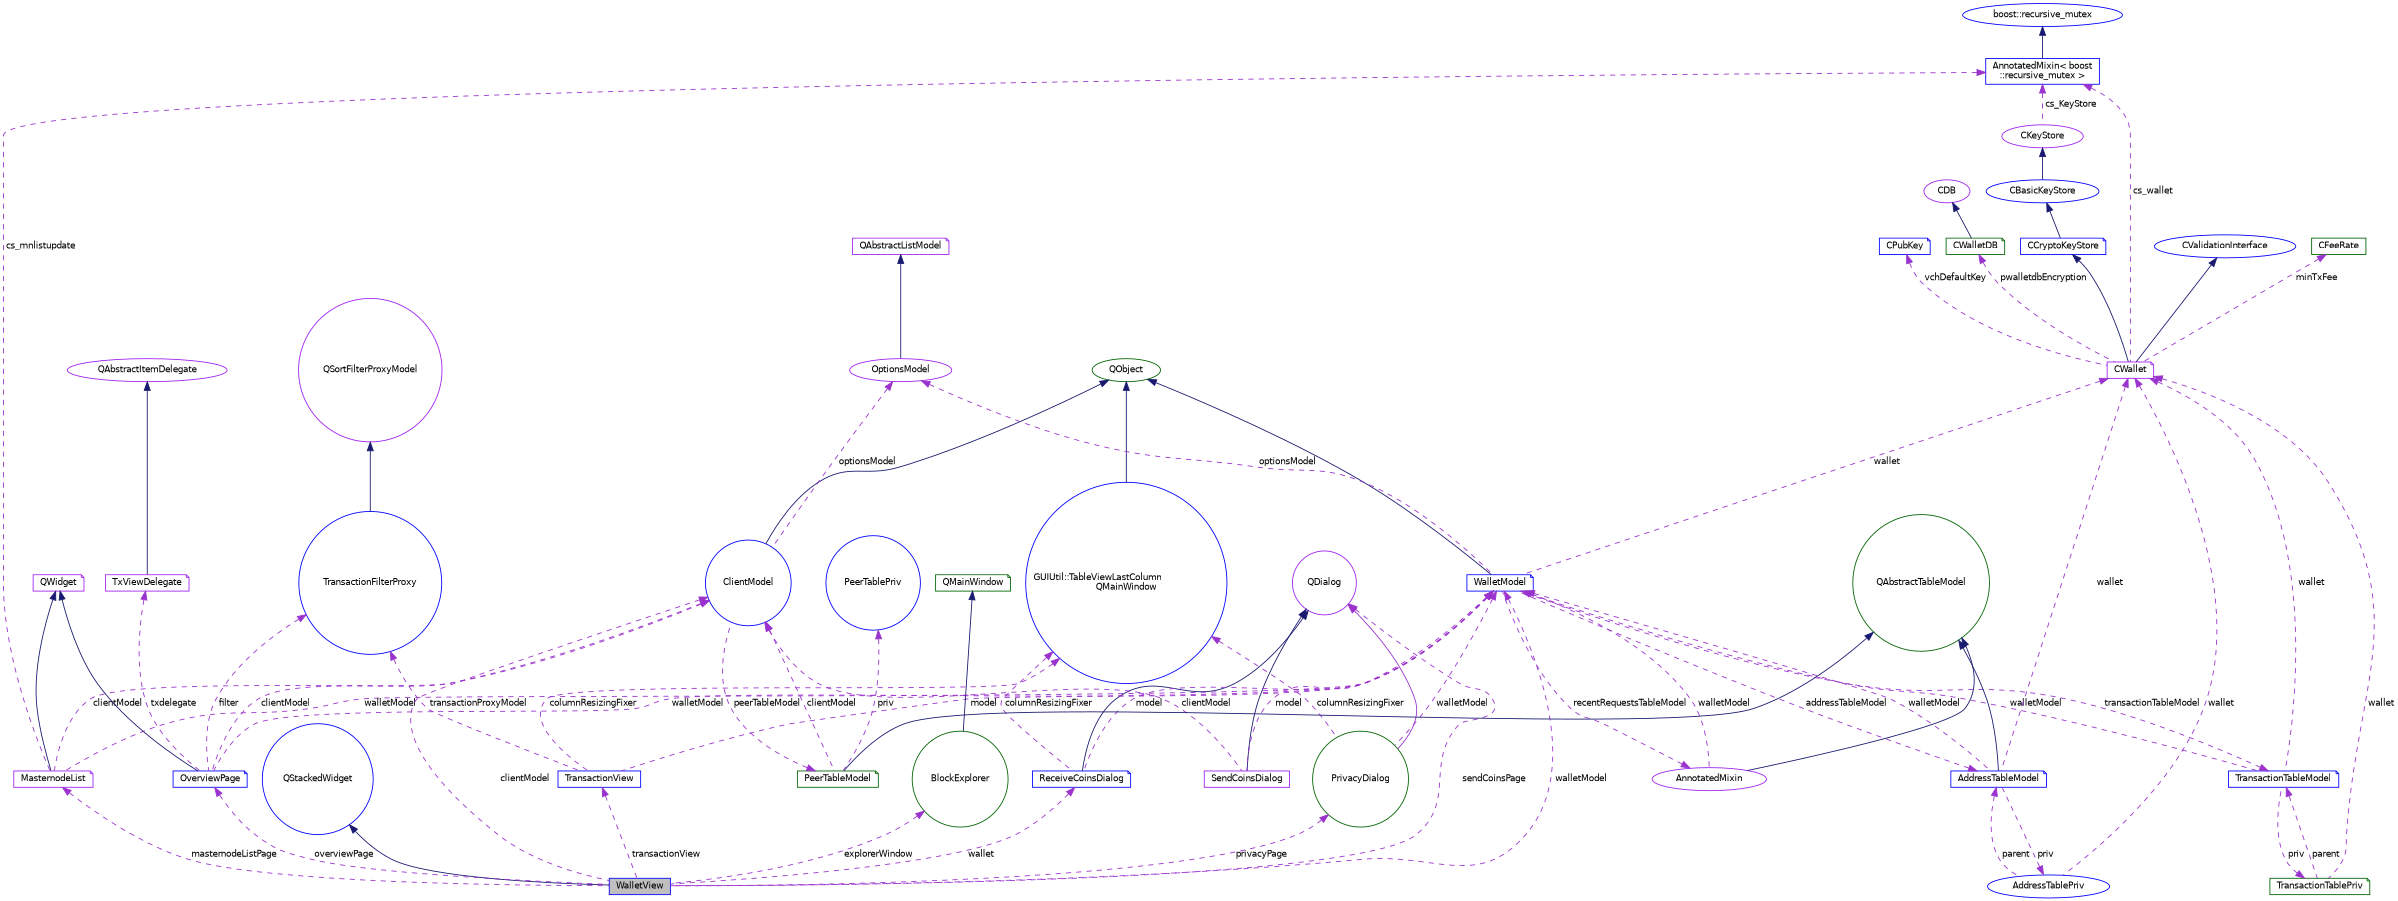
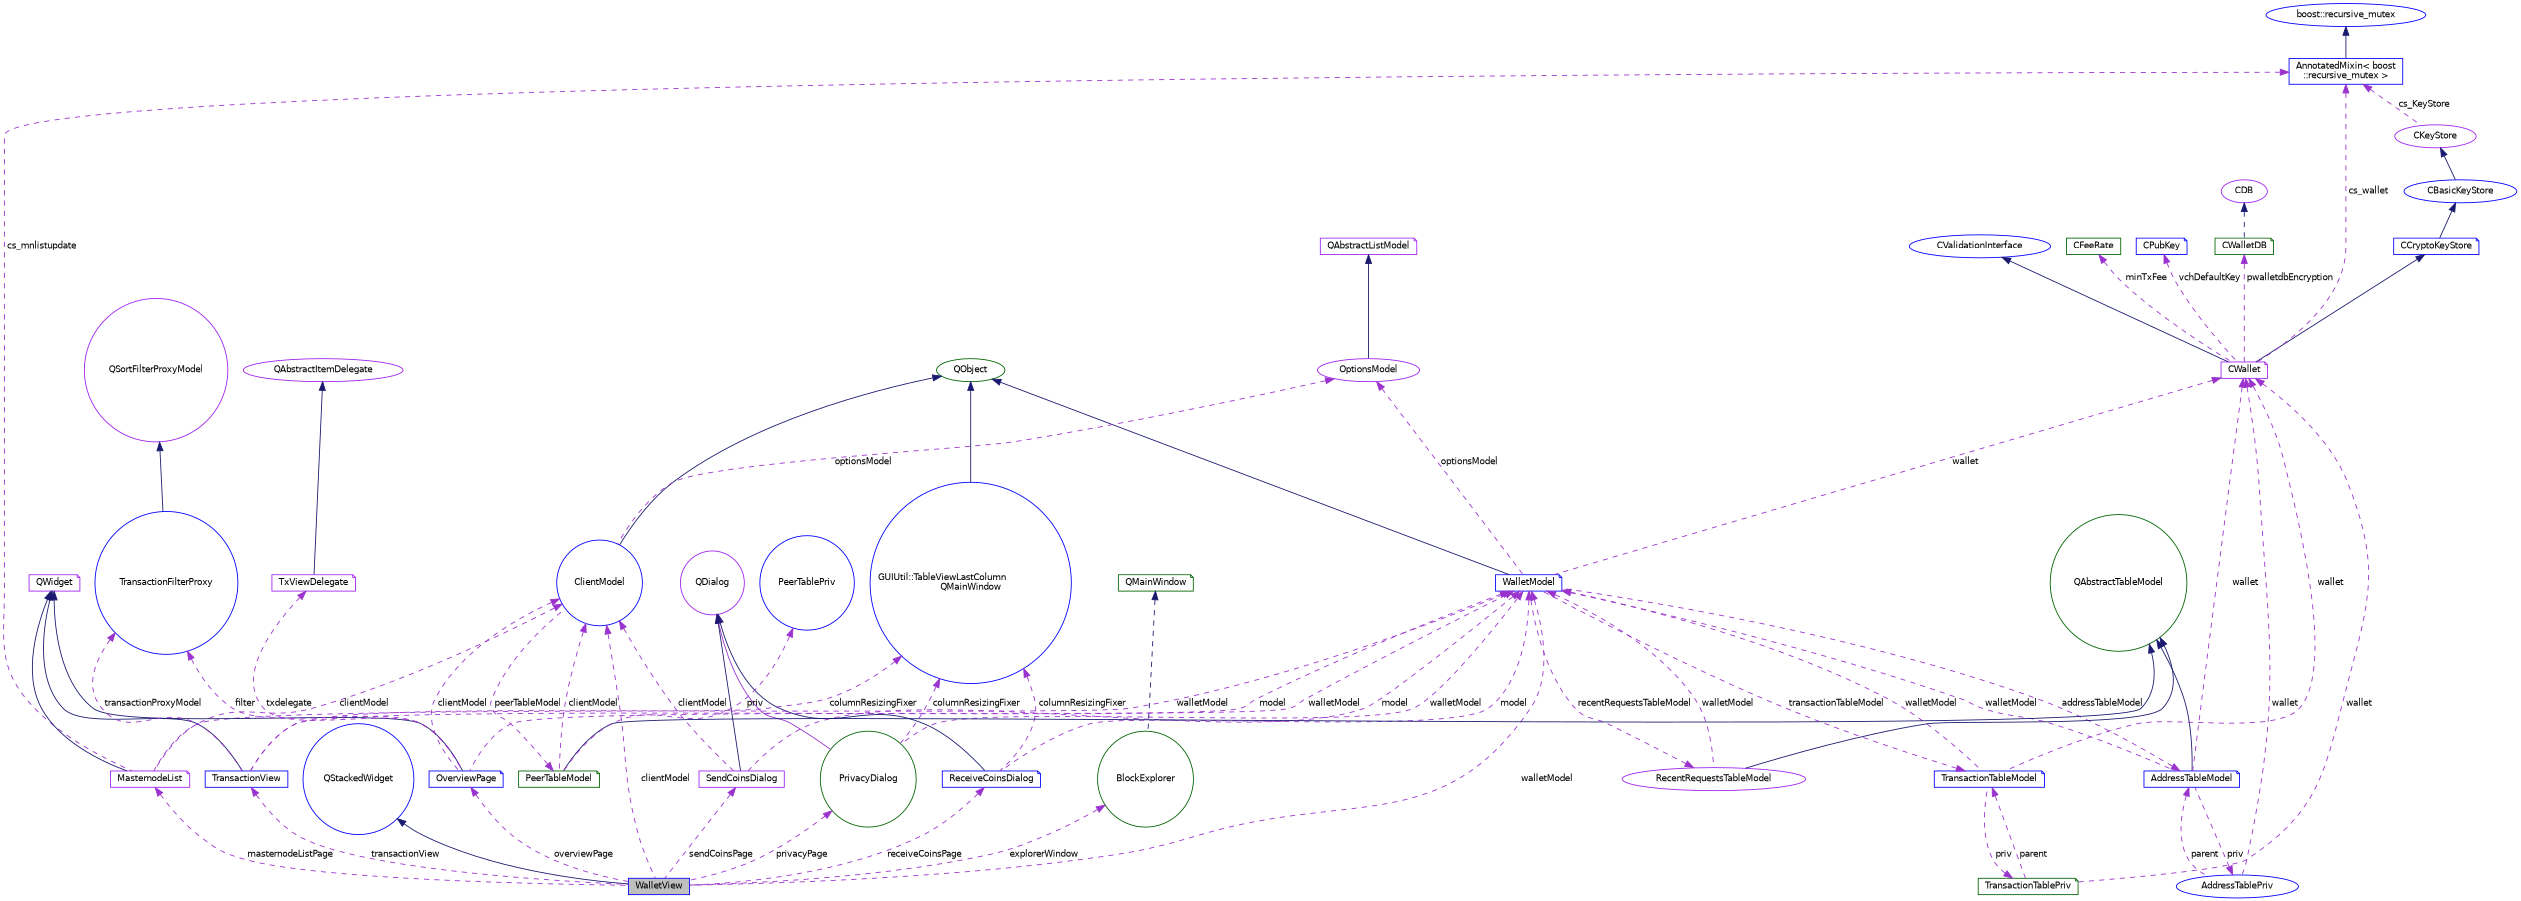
(1964, 224) -> (2244, 225)
(968, 666) -> (1151, 666)
none -> (105, 719)
(1709, 779) -> (1714, 779)
(1349, 854) -> (698, 836)
(980, 855) -> (923, 855)
